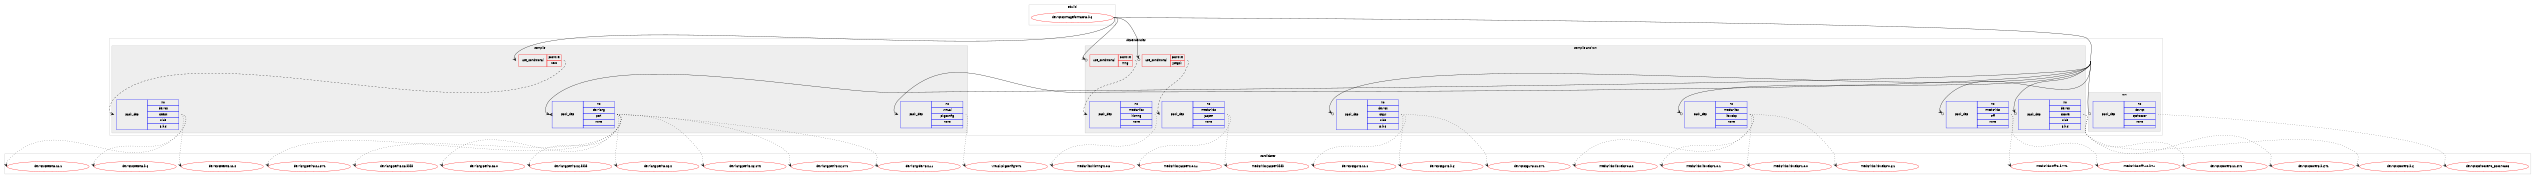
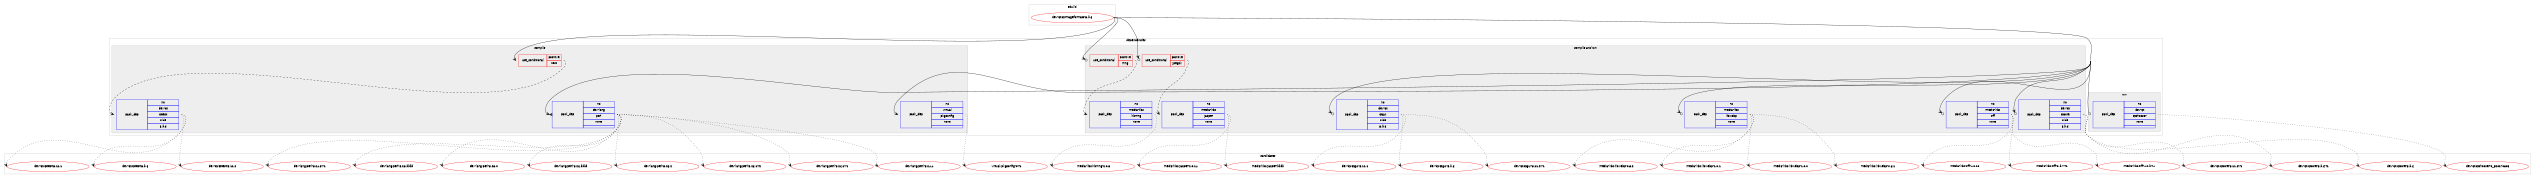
(919, 167) -> (919, 167)
none -> (1965, 167)
